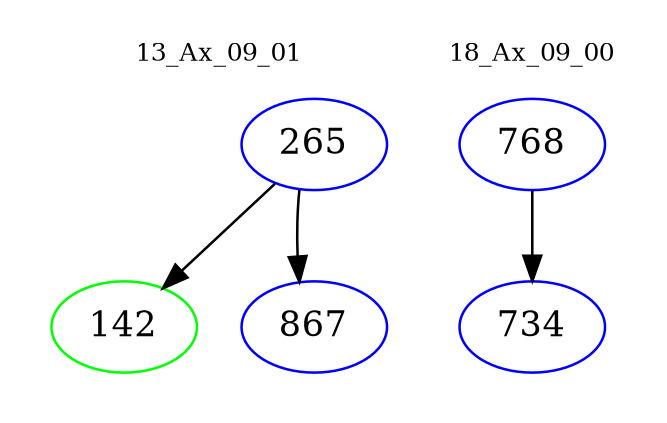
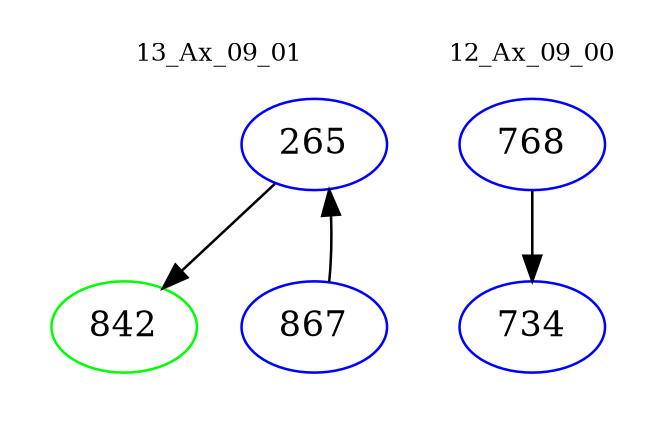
(532, 54) -> (532, 54)
(297, 223) -> (331, 249)
(124, 327) -> (124, 327)
